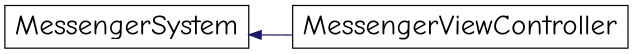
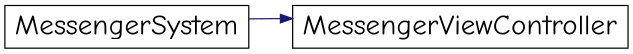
(277, 35) -> (265, 19)
